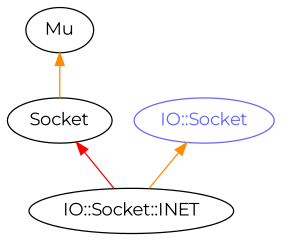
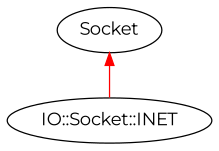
(60, 30) -> none
(204, 121) -> none
